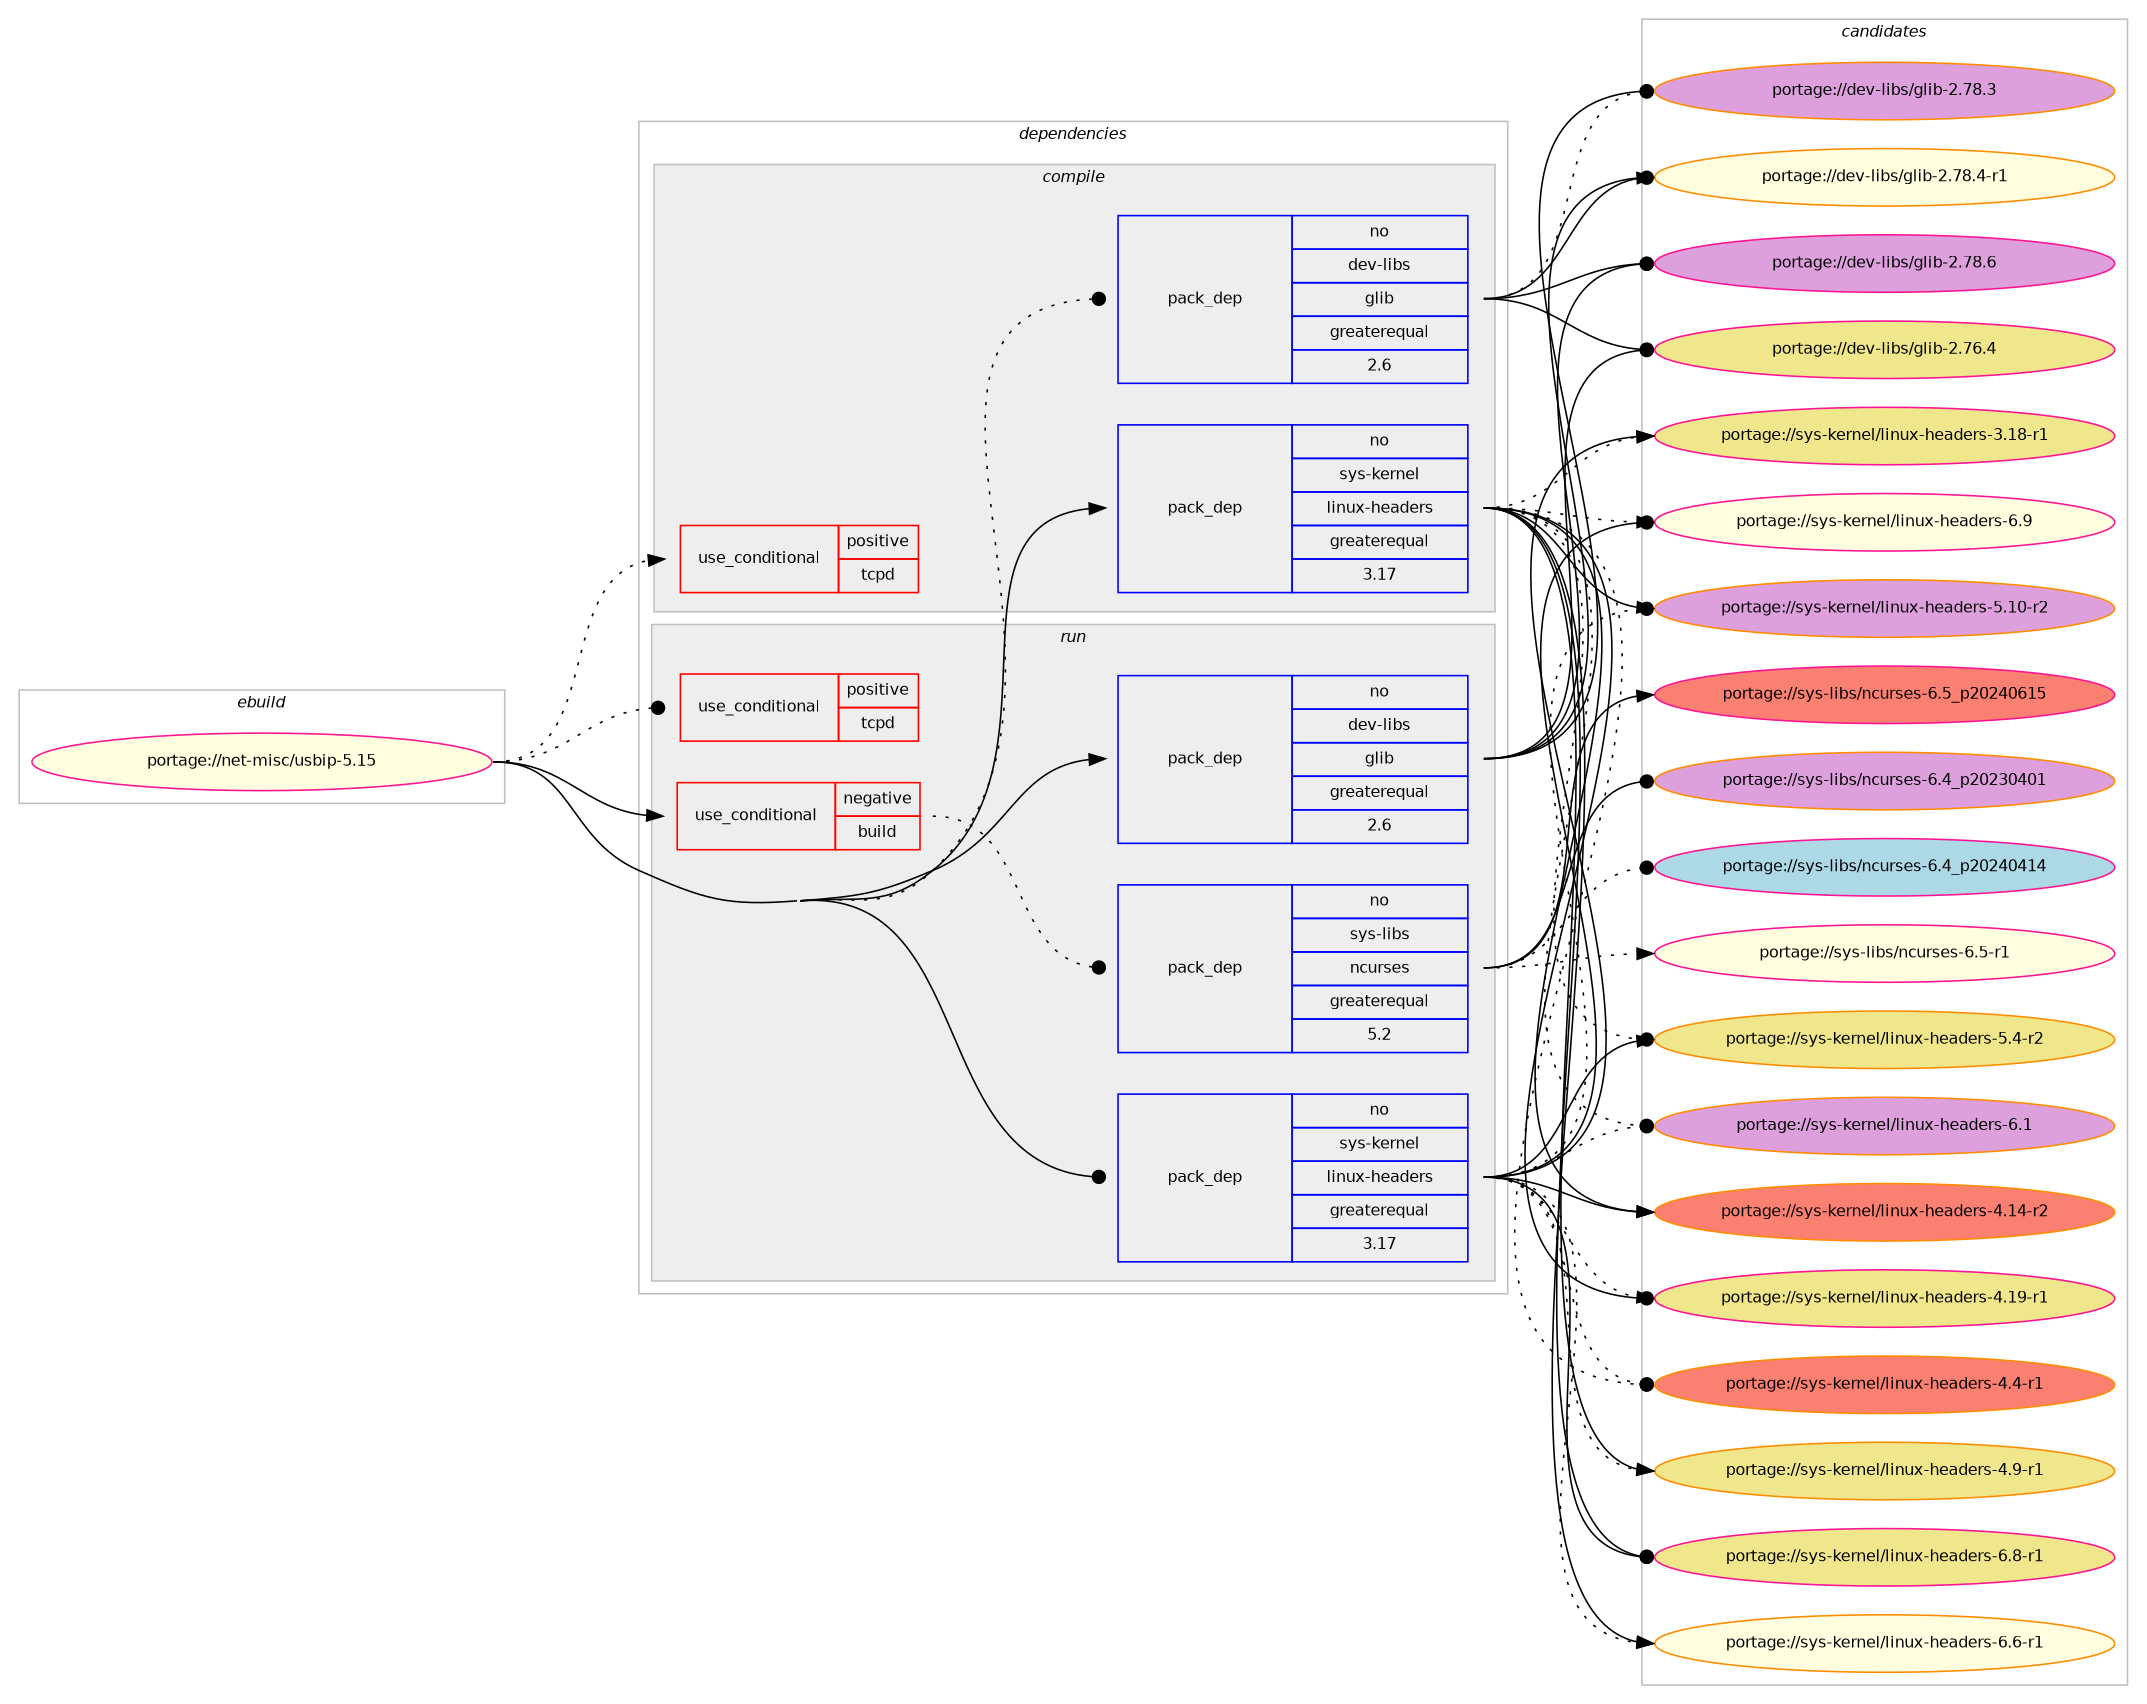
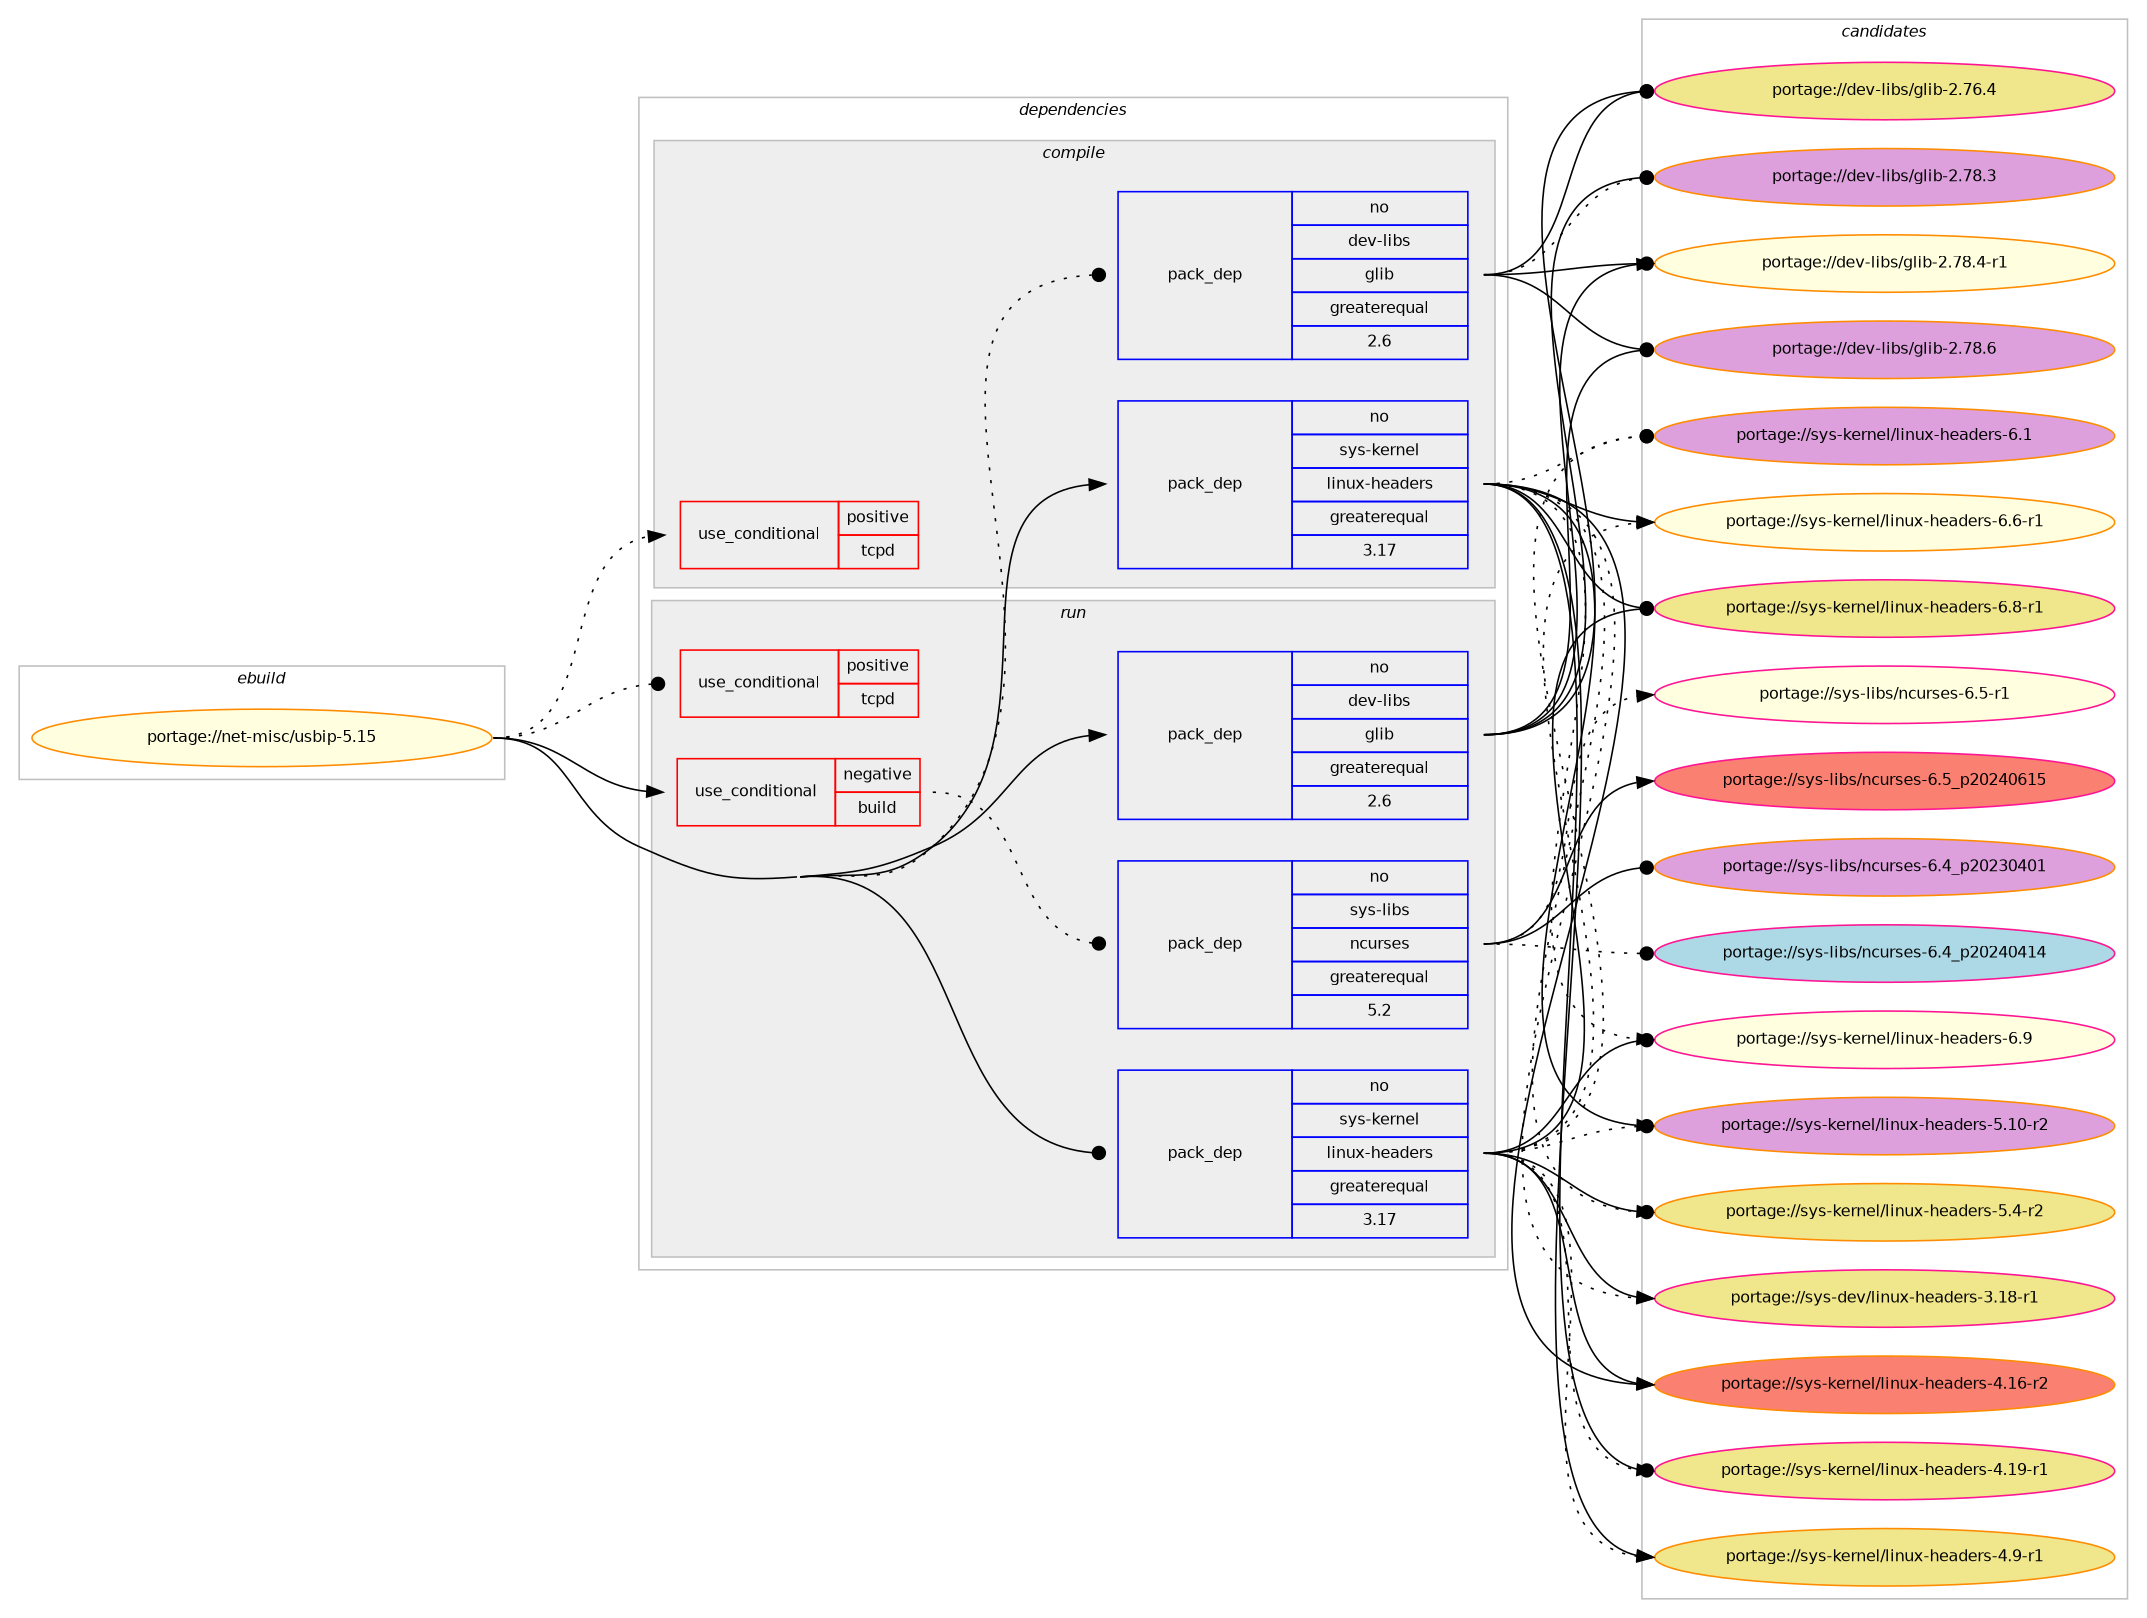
(1885, 264) -> (1885, 350)
(1885, 436) -> (1885, 1299)
(262, 762) -> (262, 738)
(1885, 1212) -> (1885, 1385)
(1885, 1385) -> none
